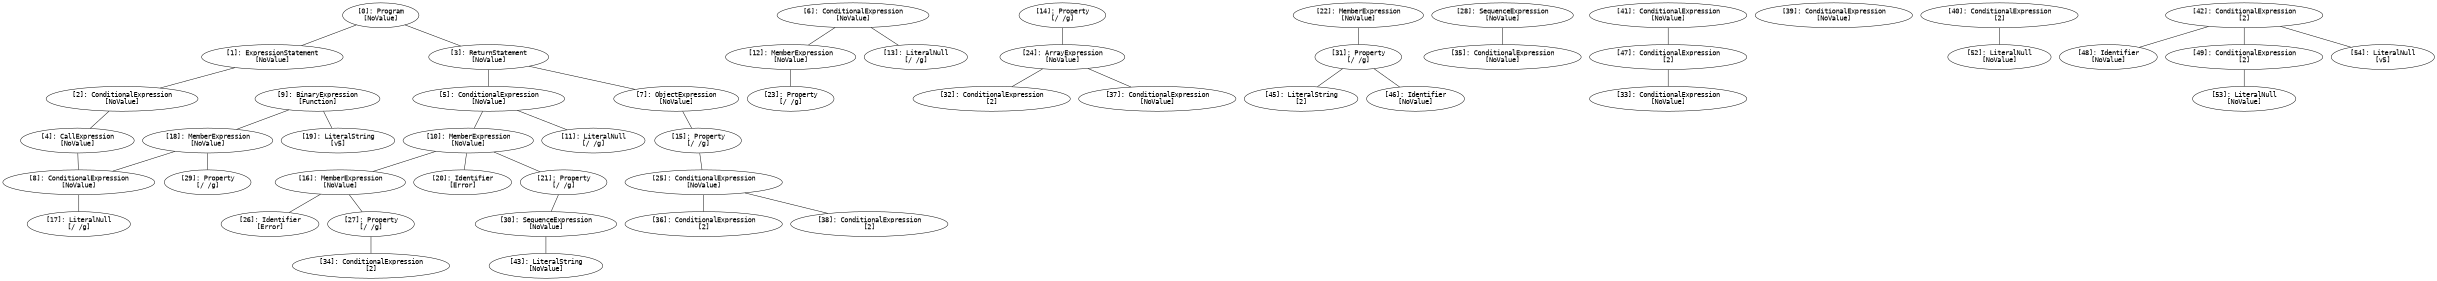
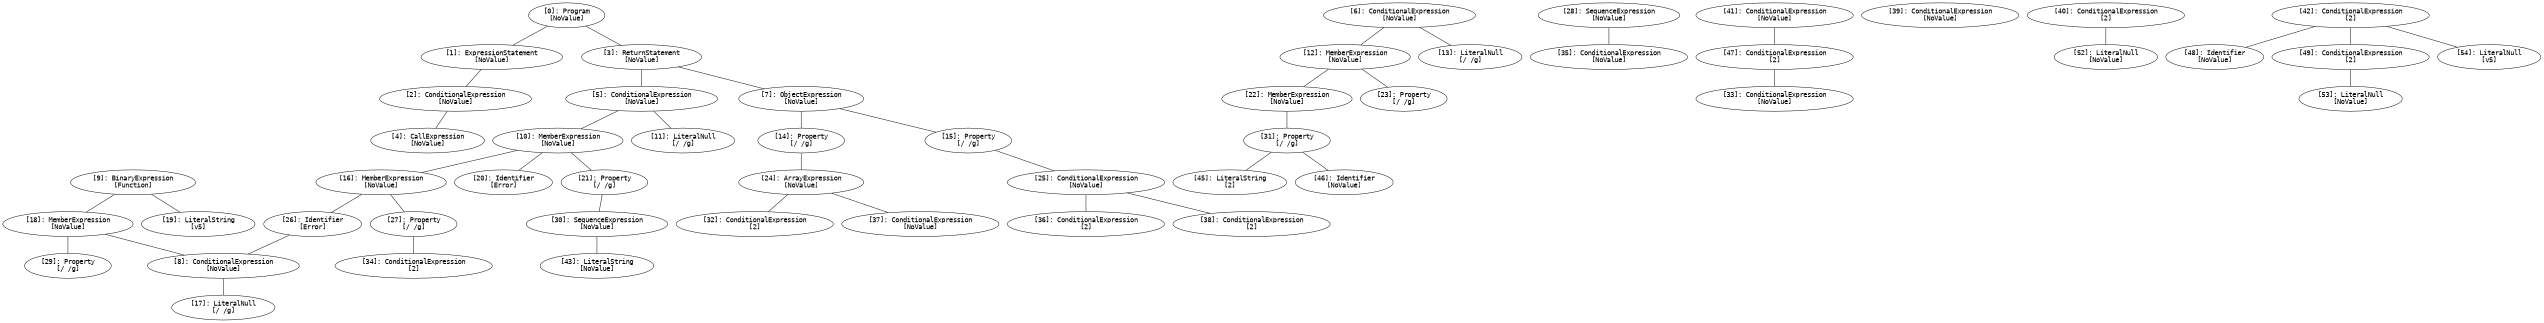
none -> (1316, 78)
none -> (801, 120)
(78, 162) -> (269, 245)
